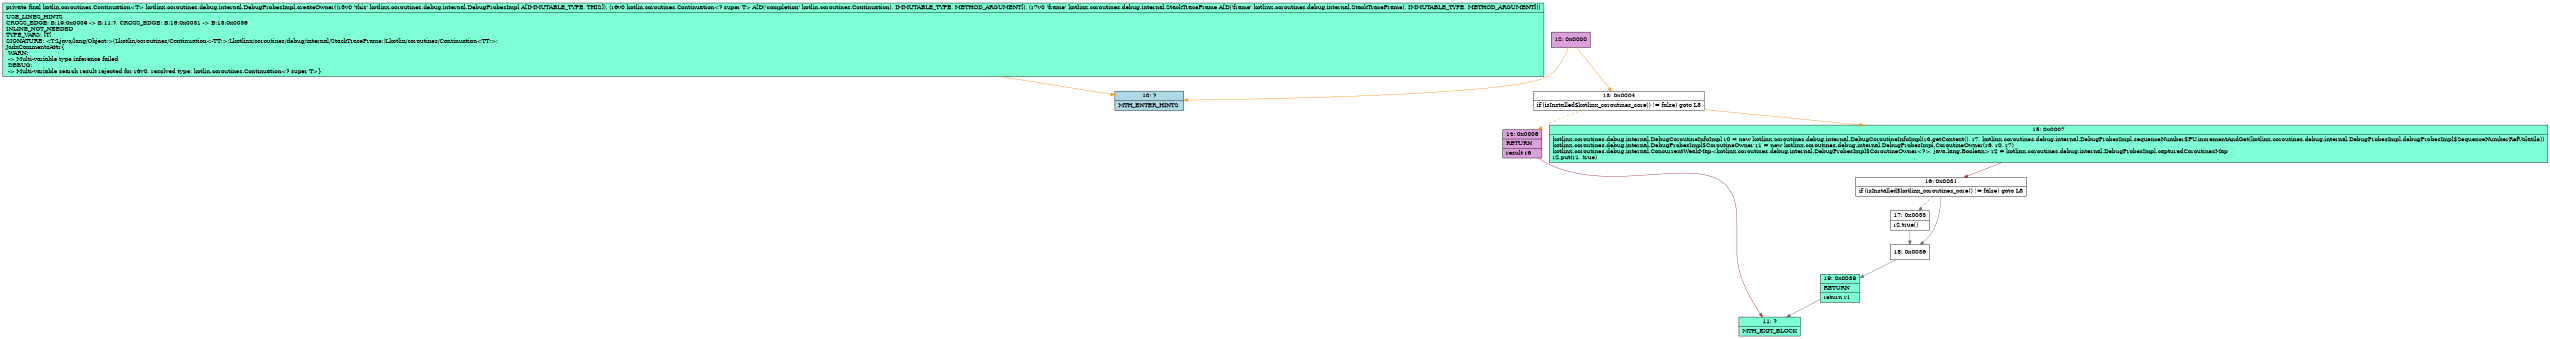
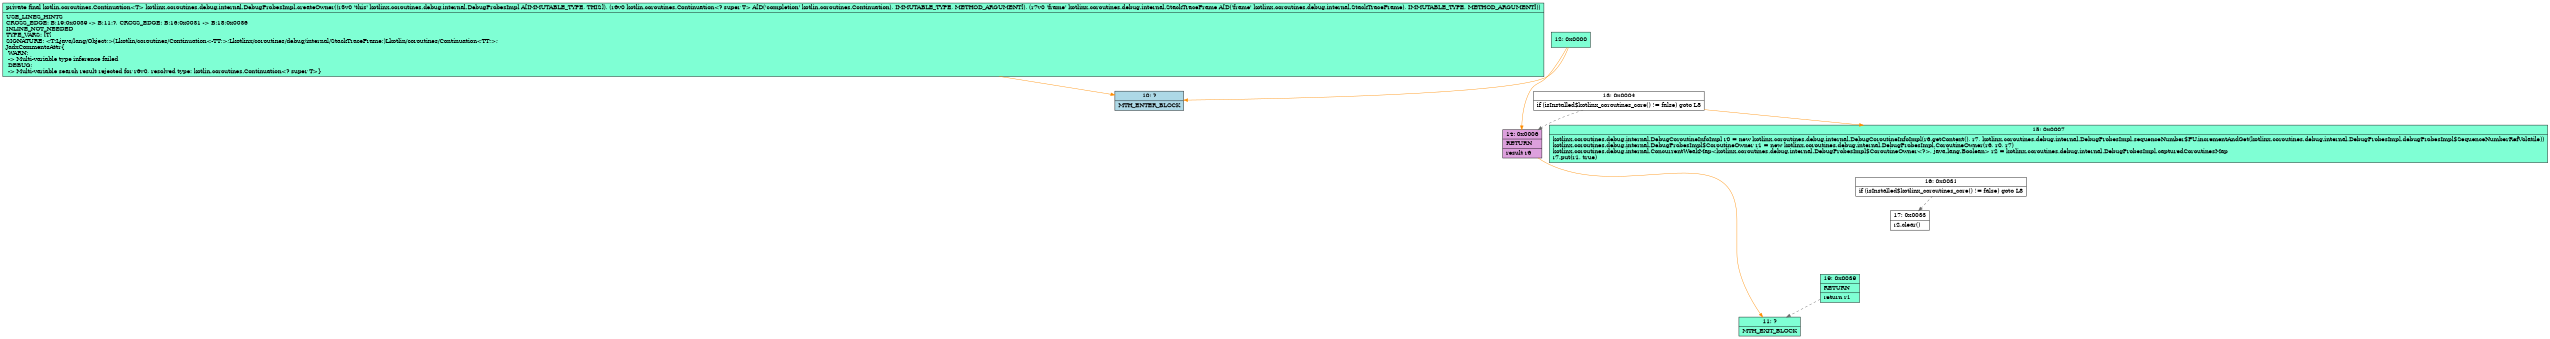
(1571, 40) -> (1571, 40)
(1593, 68) -> (1538, 83)
(1148, 105) -> (1149, 105)
(1562, 118) -> (1562, 118)
(1575, 158) -> (1575, 158)
(1985, 169) -> none
(1700, 174) -> (1700, 174)
(1906, 225) -> (1907, 225)
(1910, 252) -> none
(1805, 307) -> (1805, 307)
